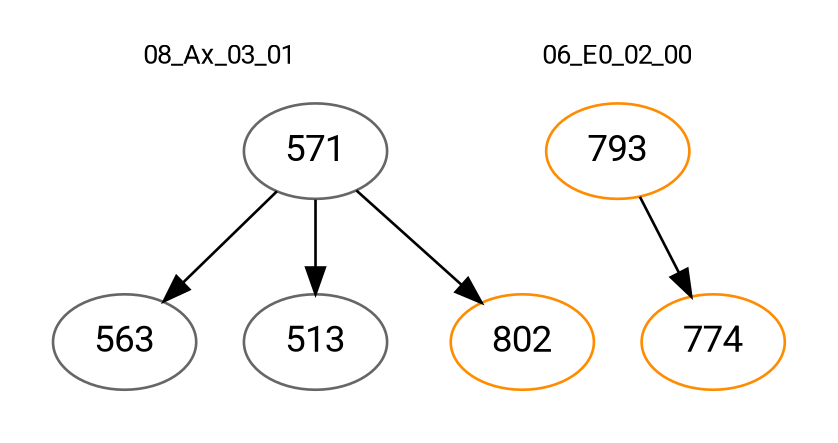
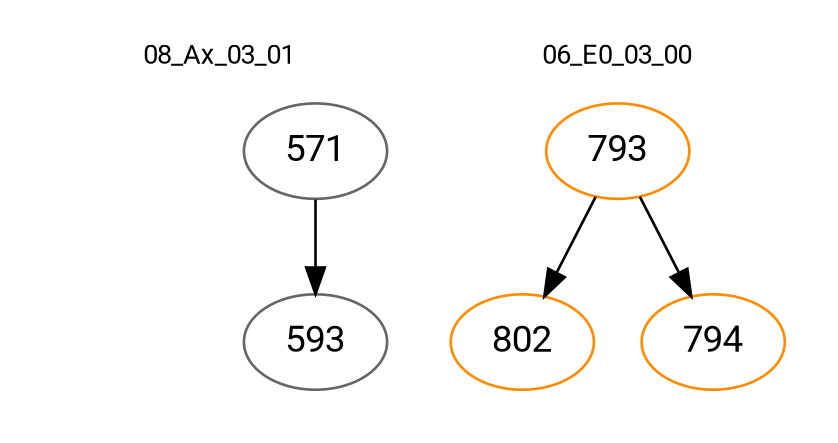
(618, 57) -> (618, 57)
(391, 221) -> (576, 235)
(125, 342) -> none
(316, 342) -> (316, 342)
(713, 342) -> (713, 342)
